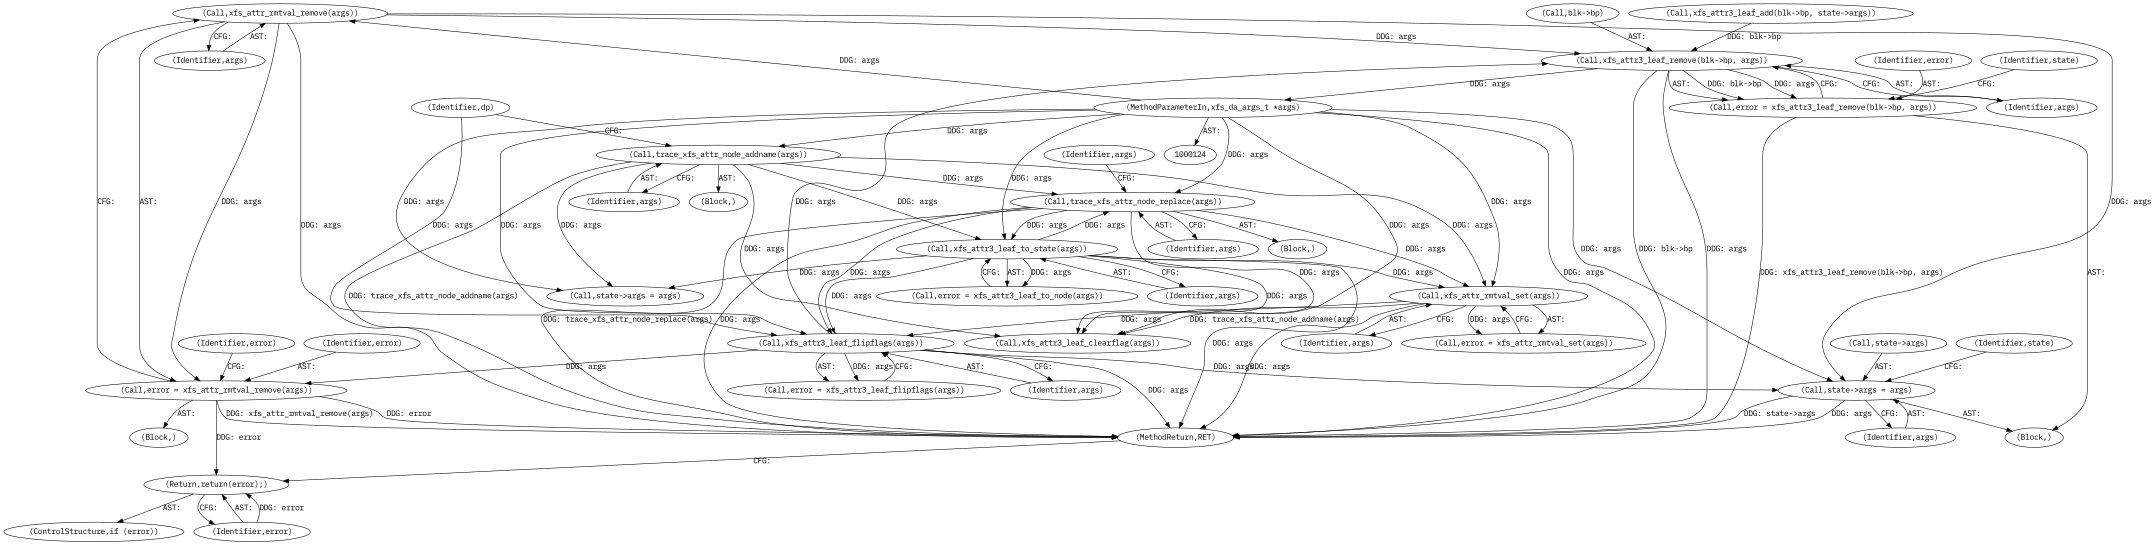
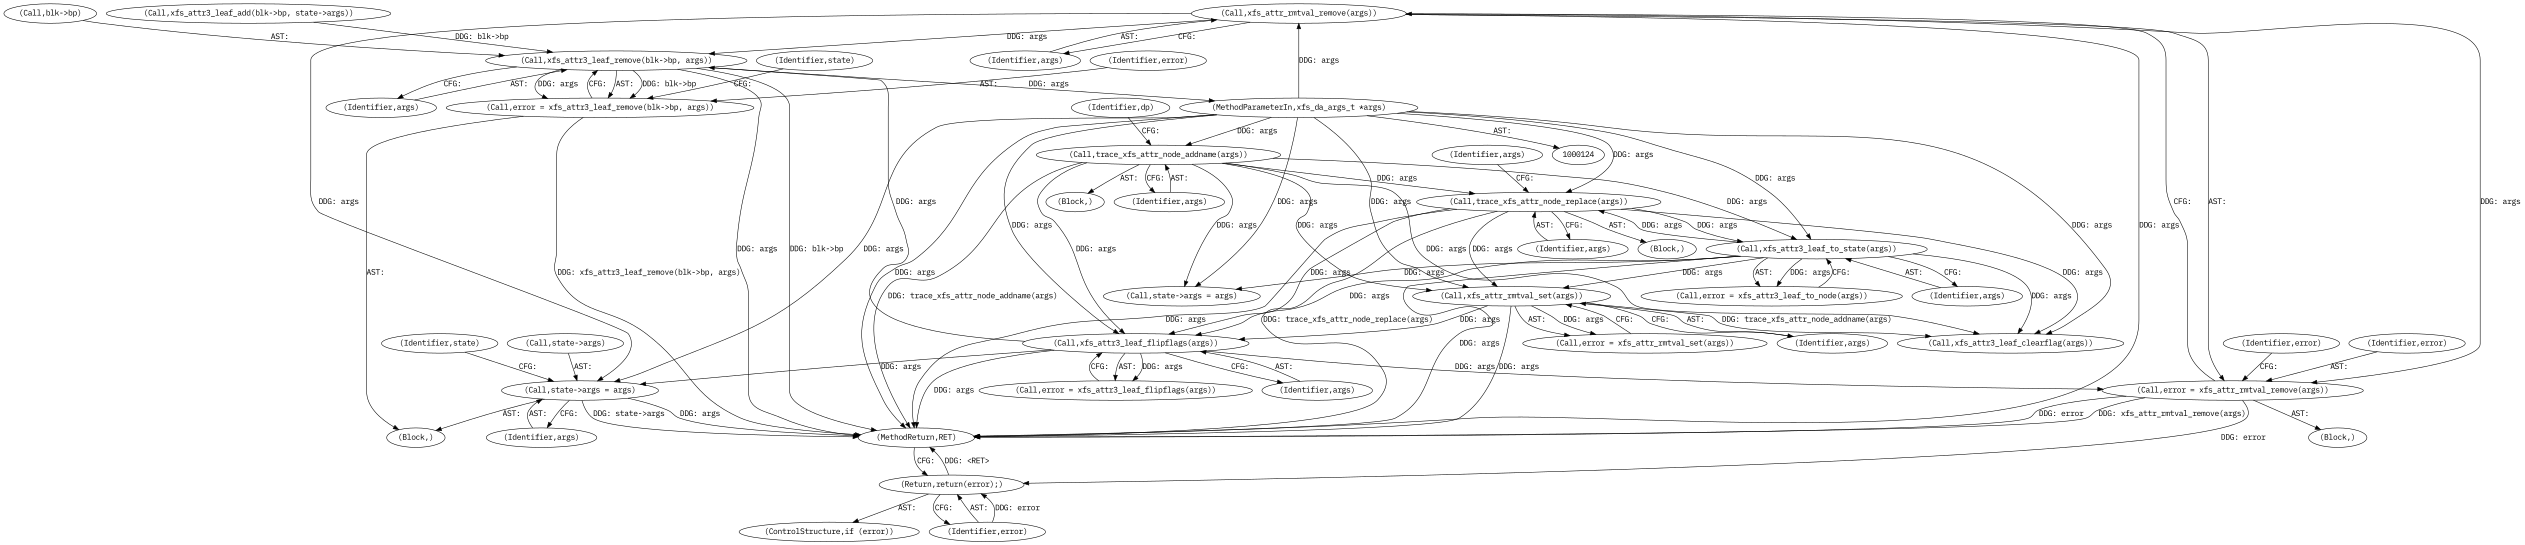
(428, 314) -> (1065, 236)
none -> (943, 462)
